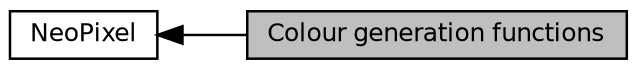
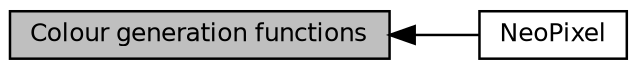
(215, 35) -> (447, 35)
